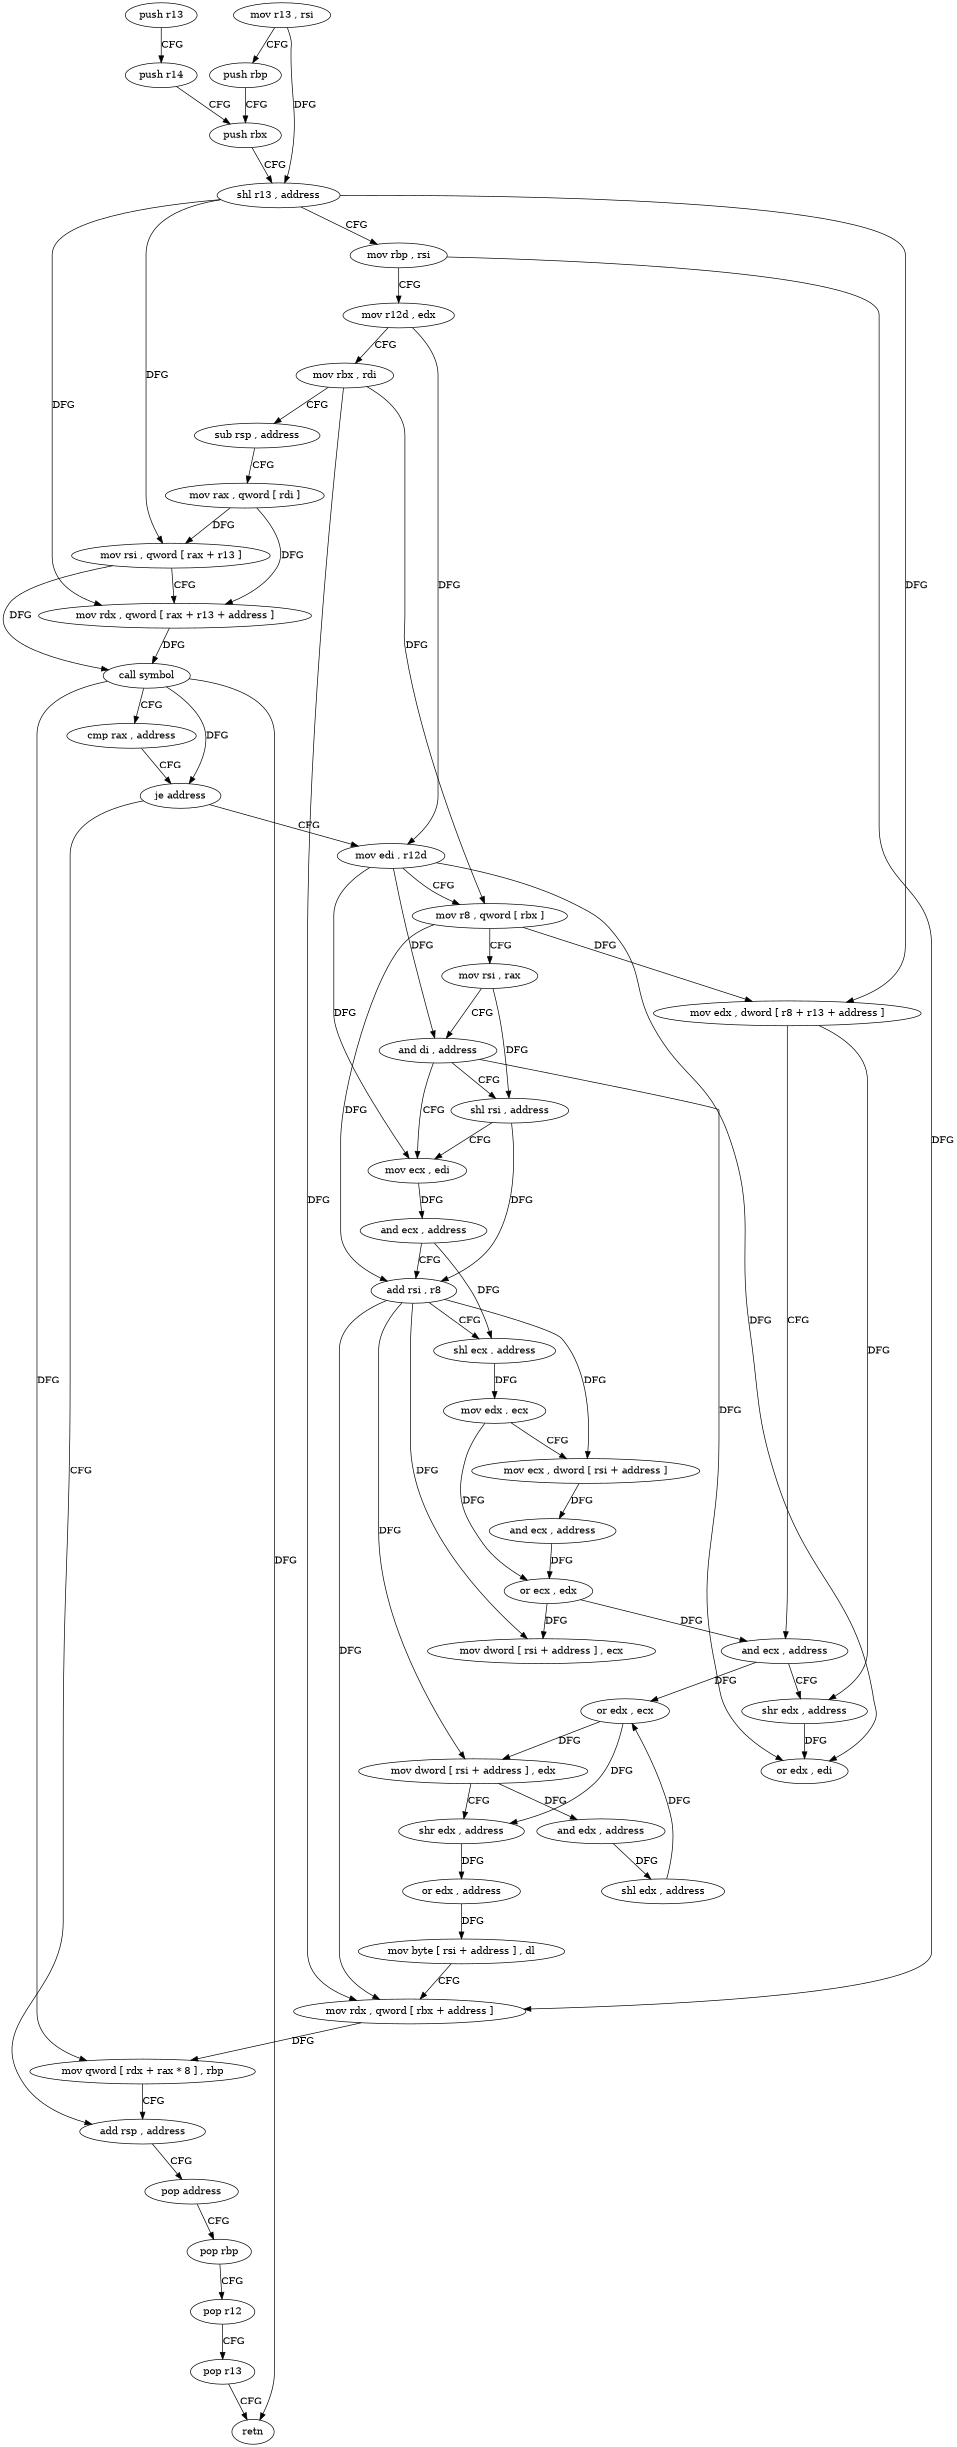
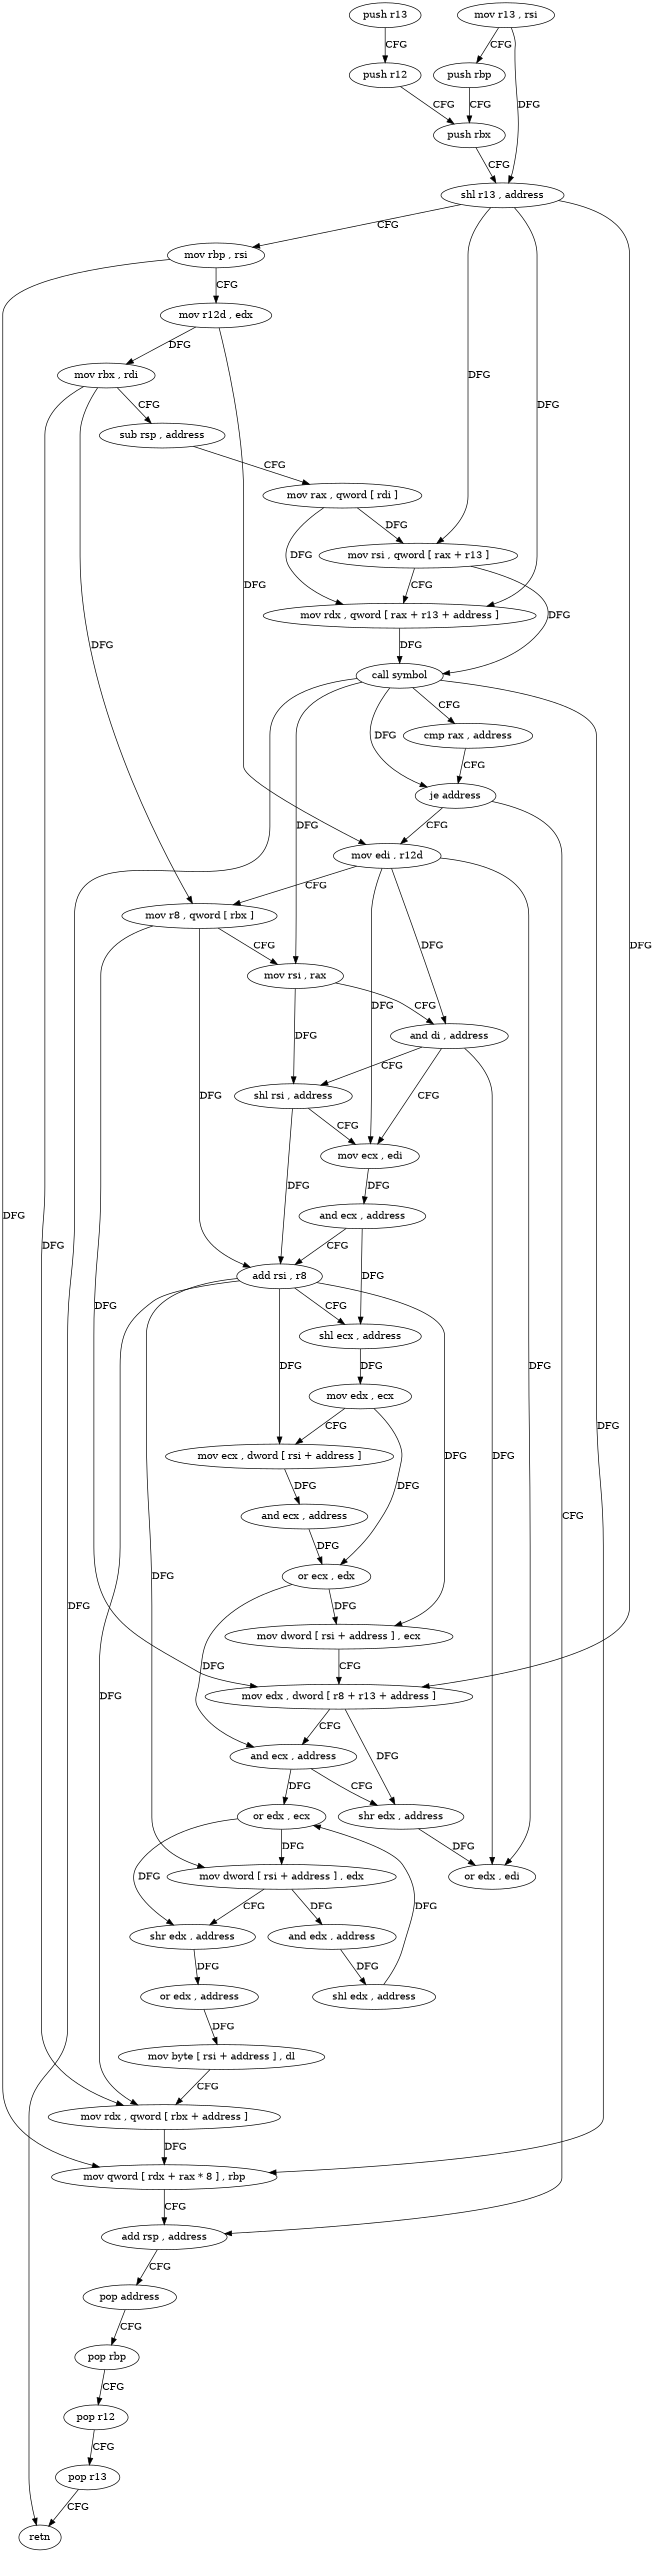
(161, 75) -> (385, 75)
(386, 345) -> (180, 345)
none -> (296, 800)
(932, 1111) -> (3, 1173)
none -> (339, 1663)
